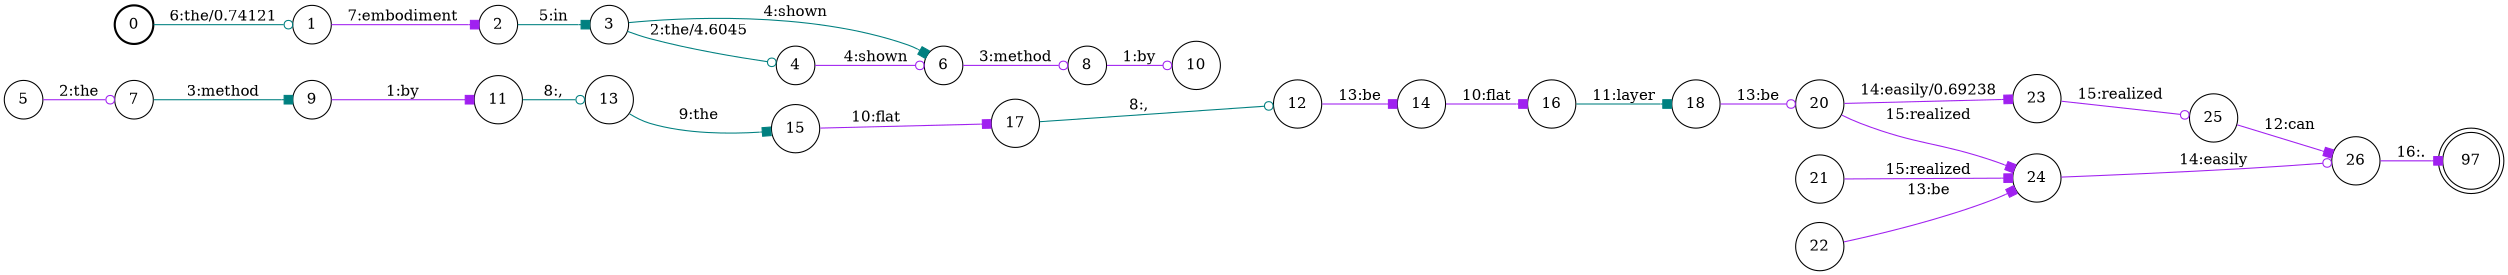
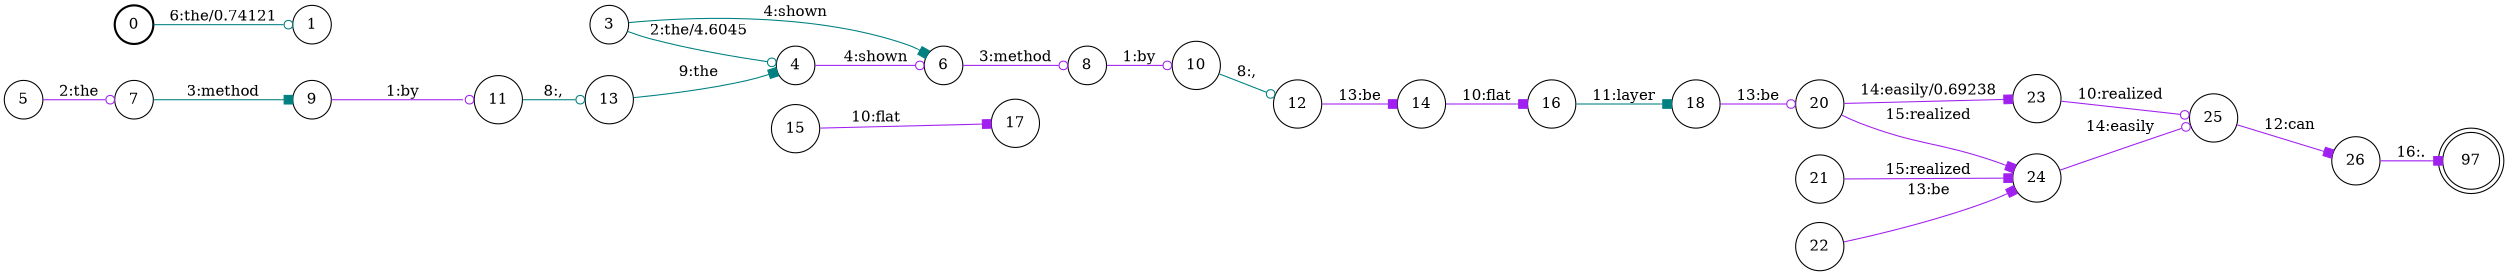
(498, 25) -> none
(2120, 95) -> (2120, 95)
(397, 100) -> (397, 100)
(1152, 114) -> (1243, 83)
(693, 131) -> (701, 89)
(2192, 171) -> (2121, 149)
